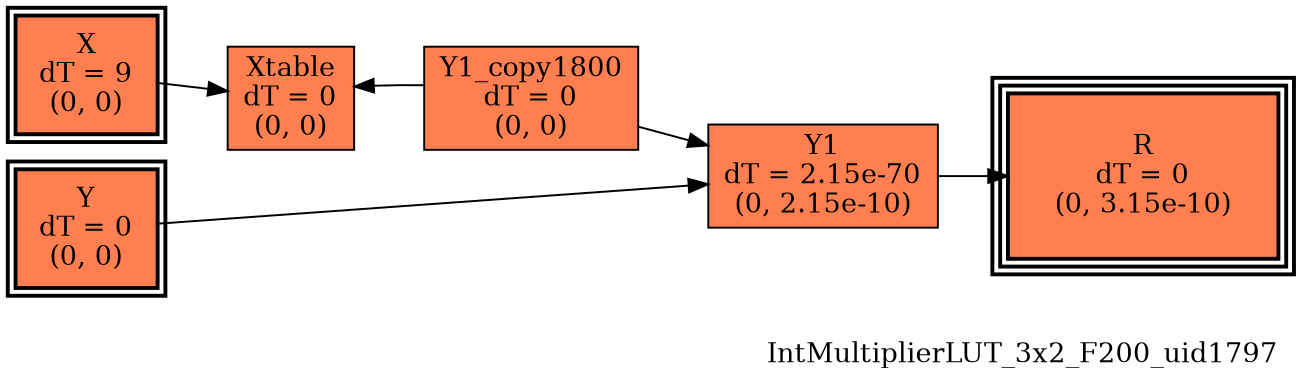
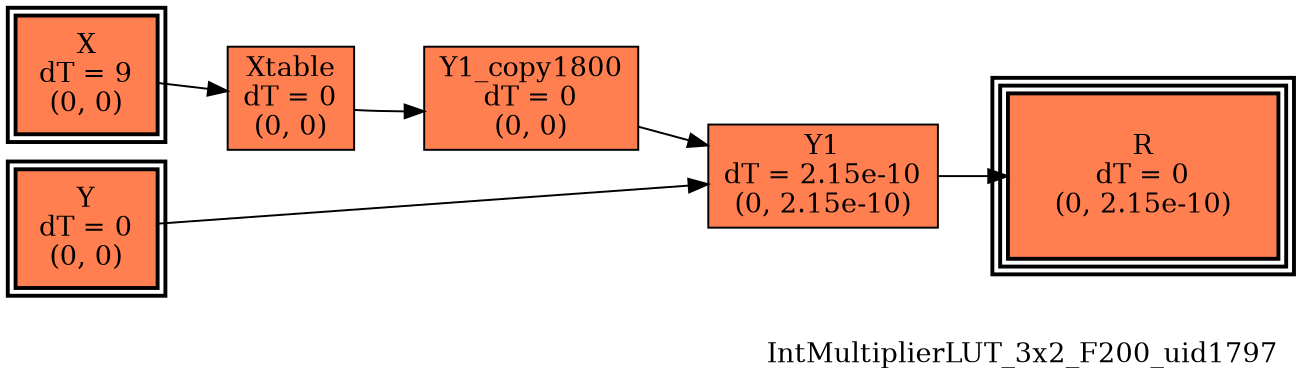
(399, 85) -> (379, 111)
(823, 176) -> (823, 176)
(1143, 176) -> (1143, 176)
